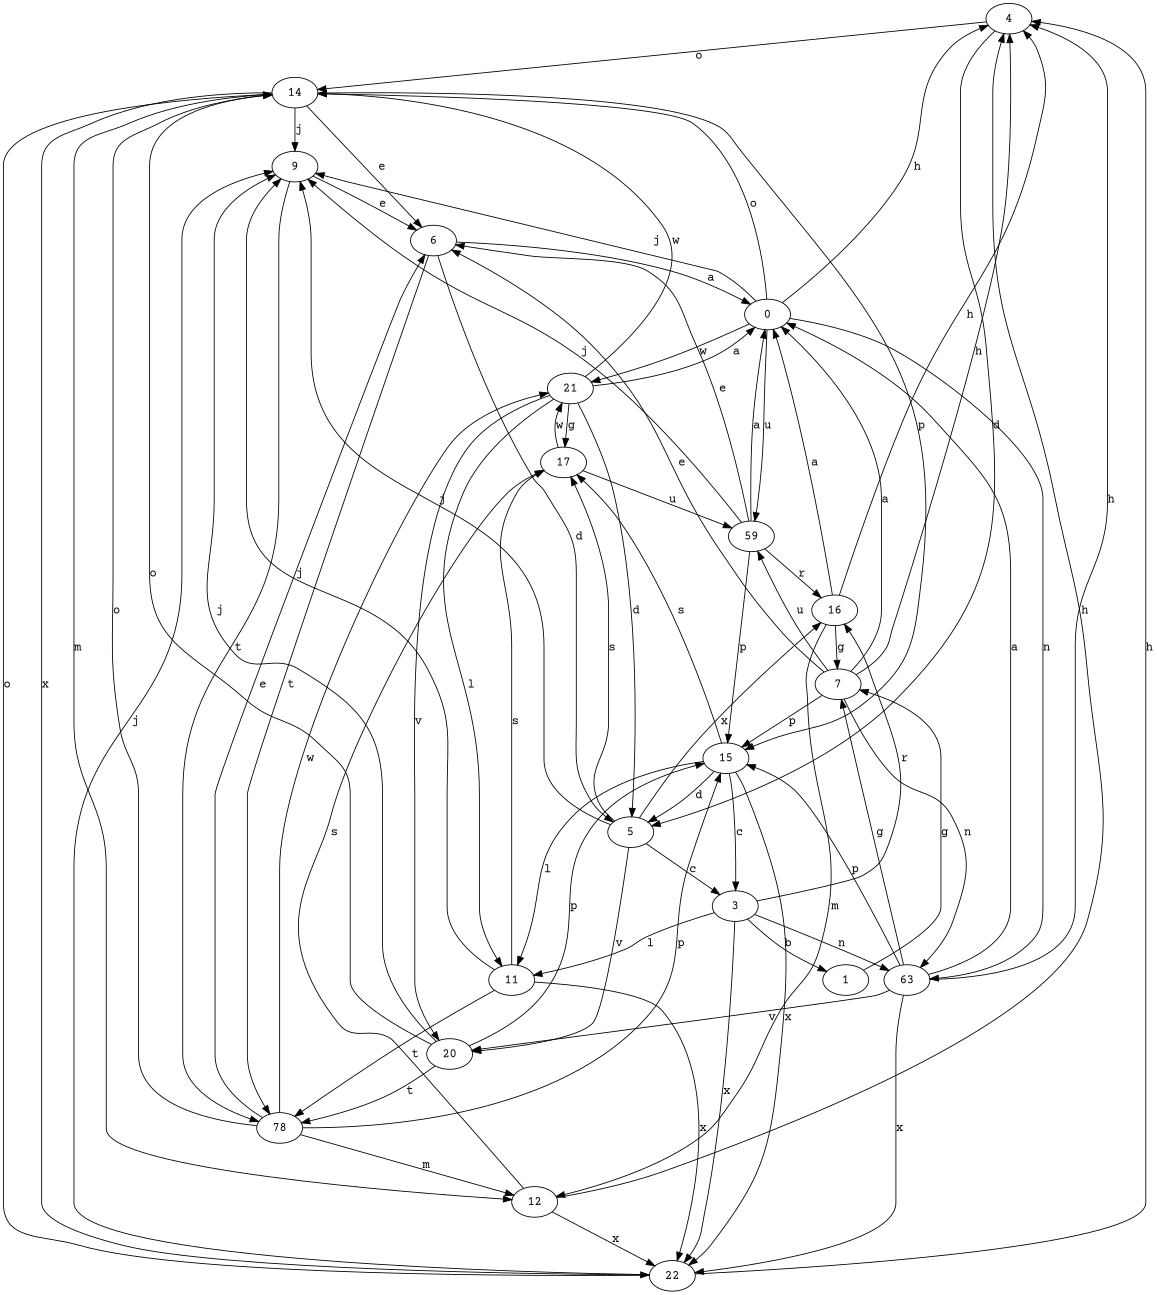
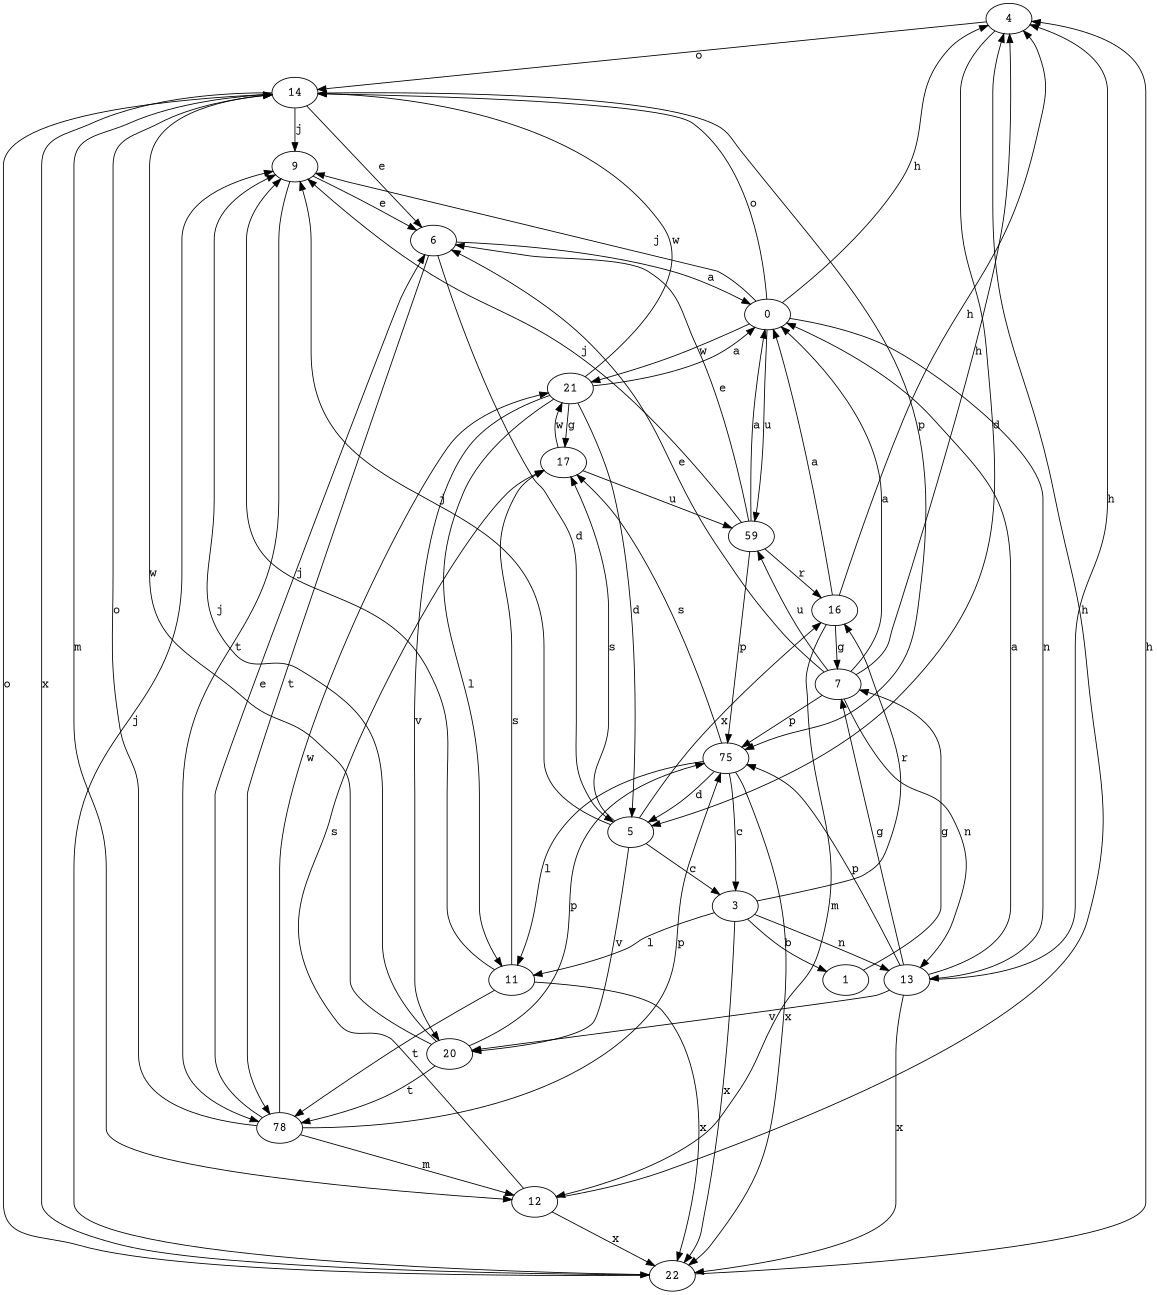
(153, 573) -> (153, 573)
(726, 758) -> (726, 758)
(907, 980) -> (907, 980)
